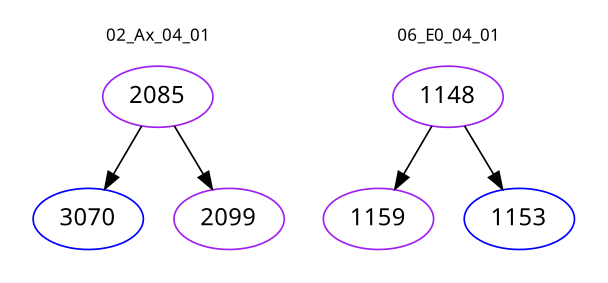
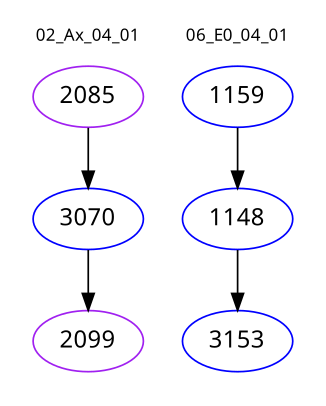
(448, 97) -> (238, 219)
(189, 150) -> (88, 272)
(418, 150) -> (238, 150)
(378, 219) -> (238, 97)
(519, 219) -> (238, 341)
